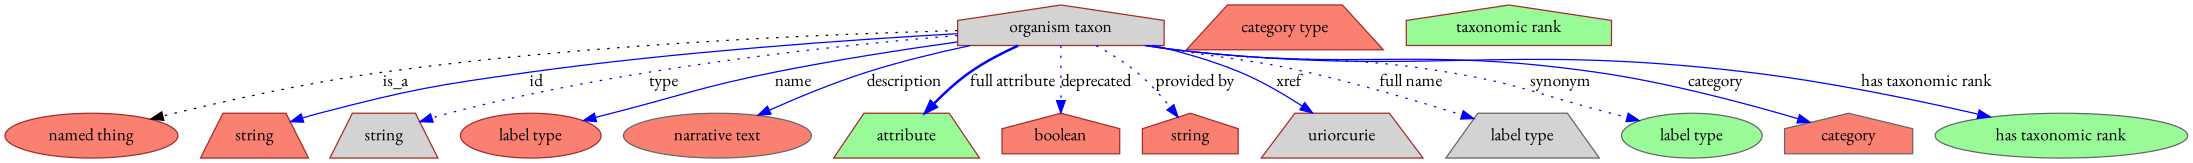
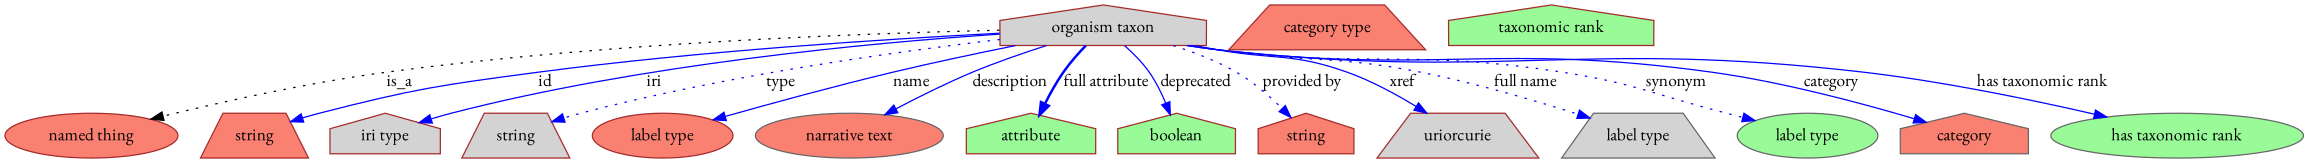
(1061, 73) -> (1149, 72)
none -> (385, 136)
(907, 136) -> (1031, 136)
(1061, 136) -> (1177, 136)
